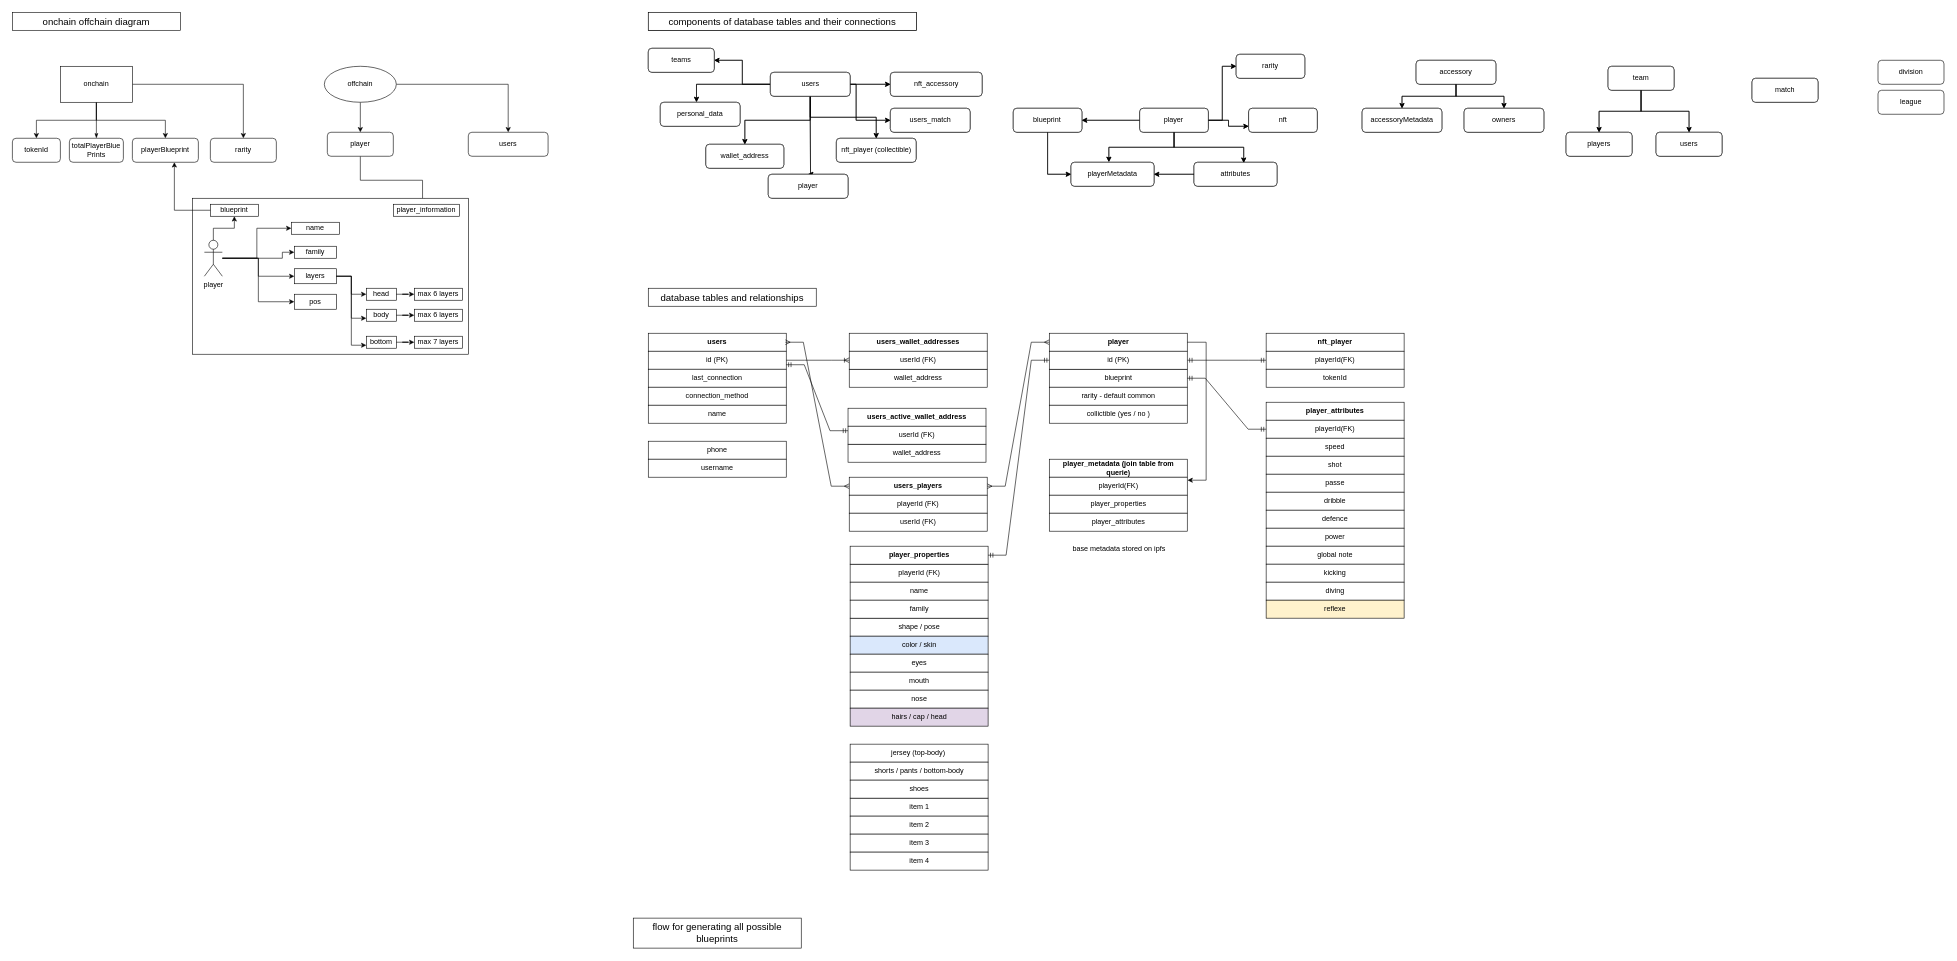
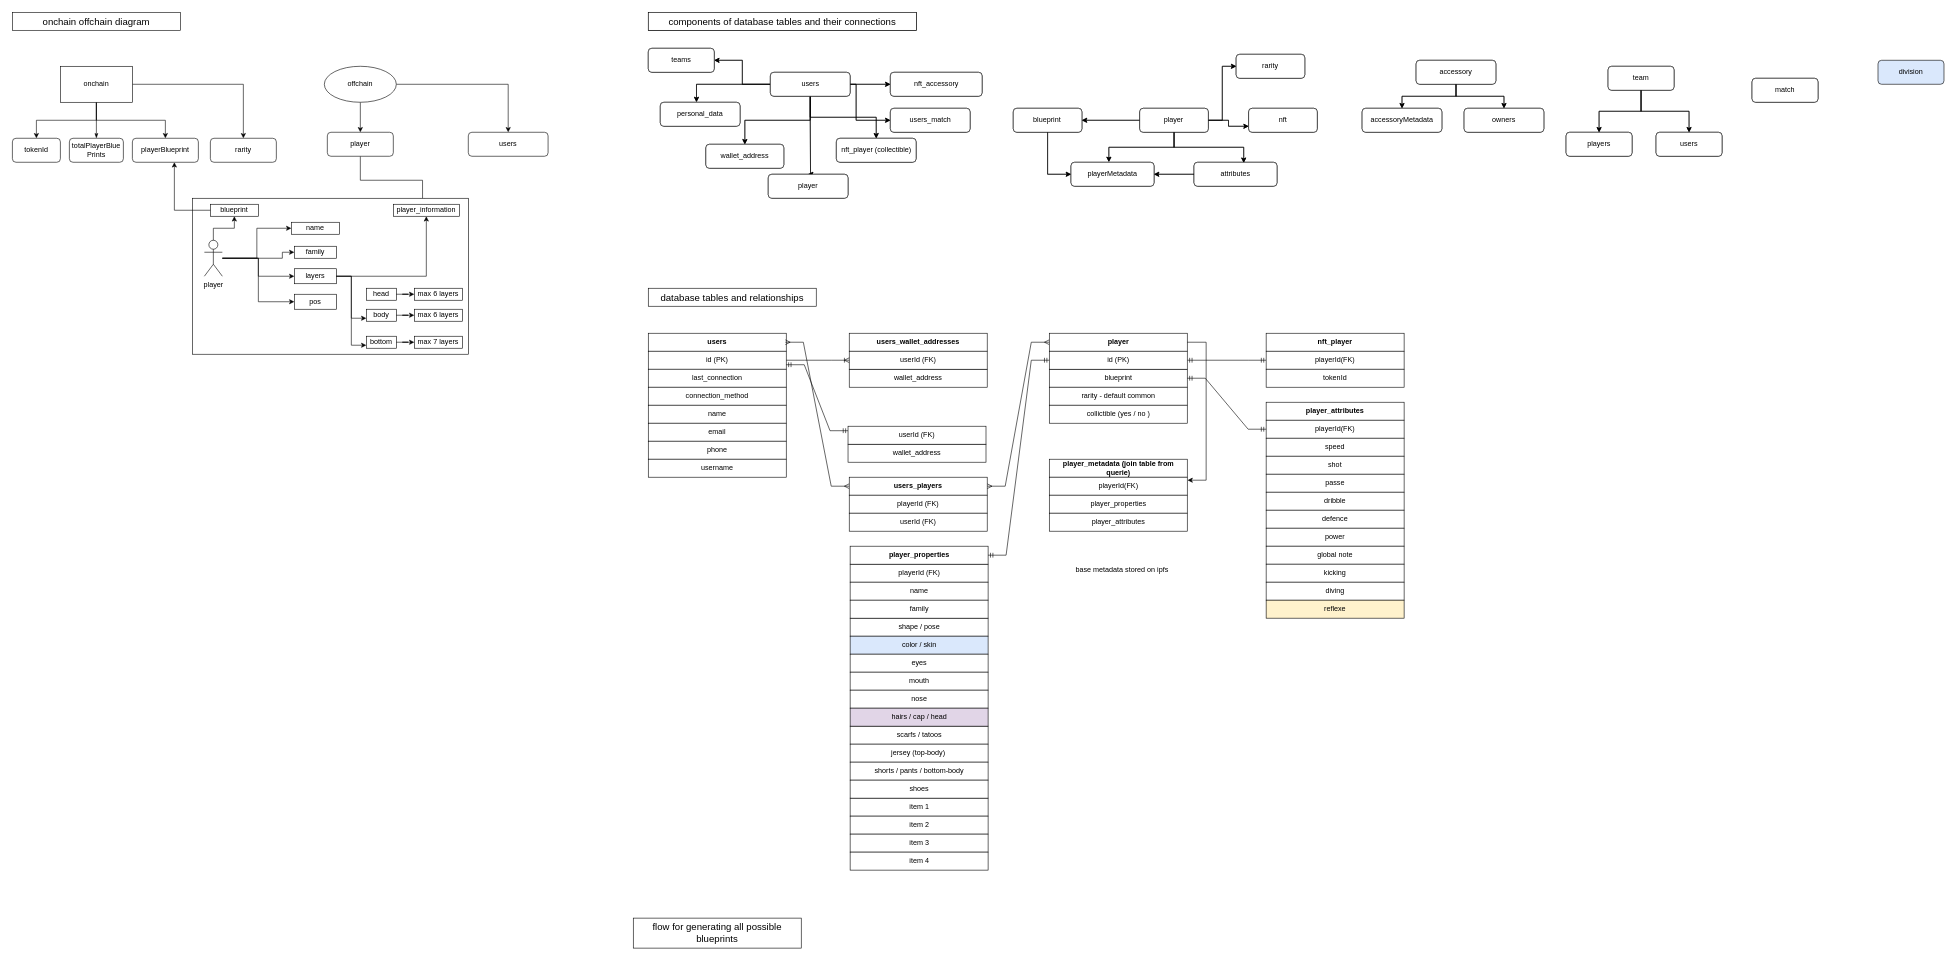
(1911, 72) -> (1911, 72)
(1911, 102) -> none
(360, 294) -> (426, 276)
(917, 417) -> none
none -> (717, 432)
(1119, 549) -> (1122, 570)
none -> (919, 735)
